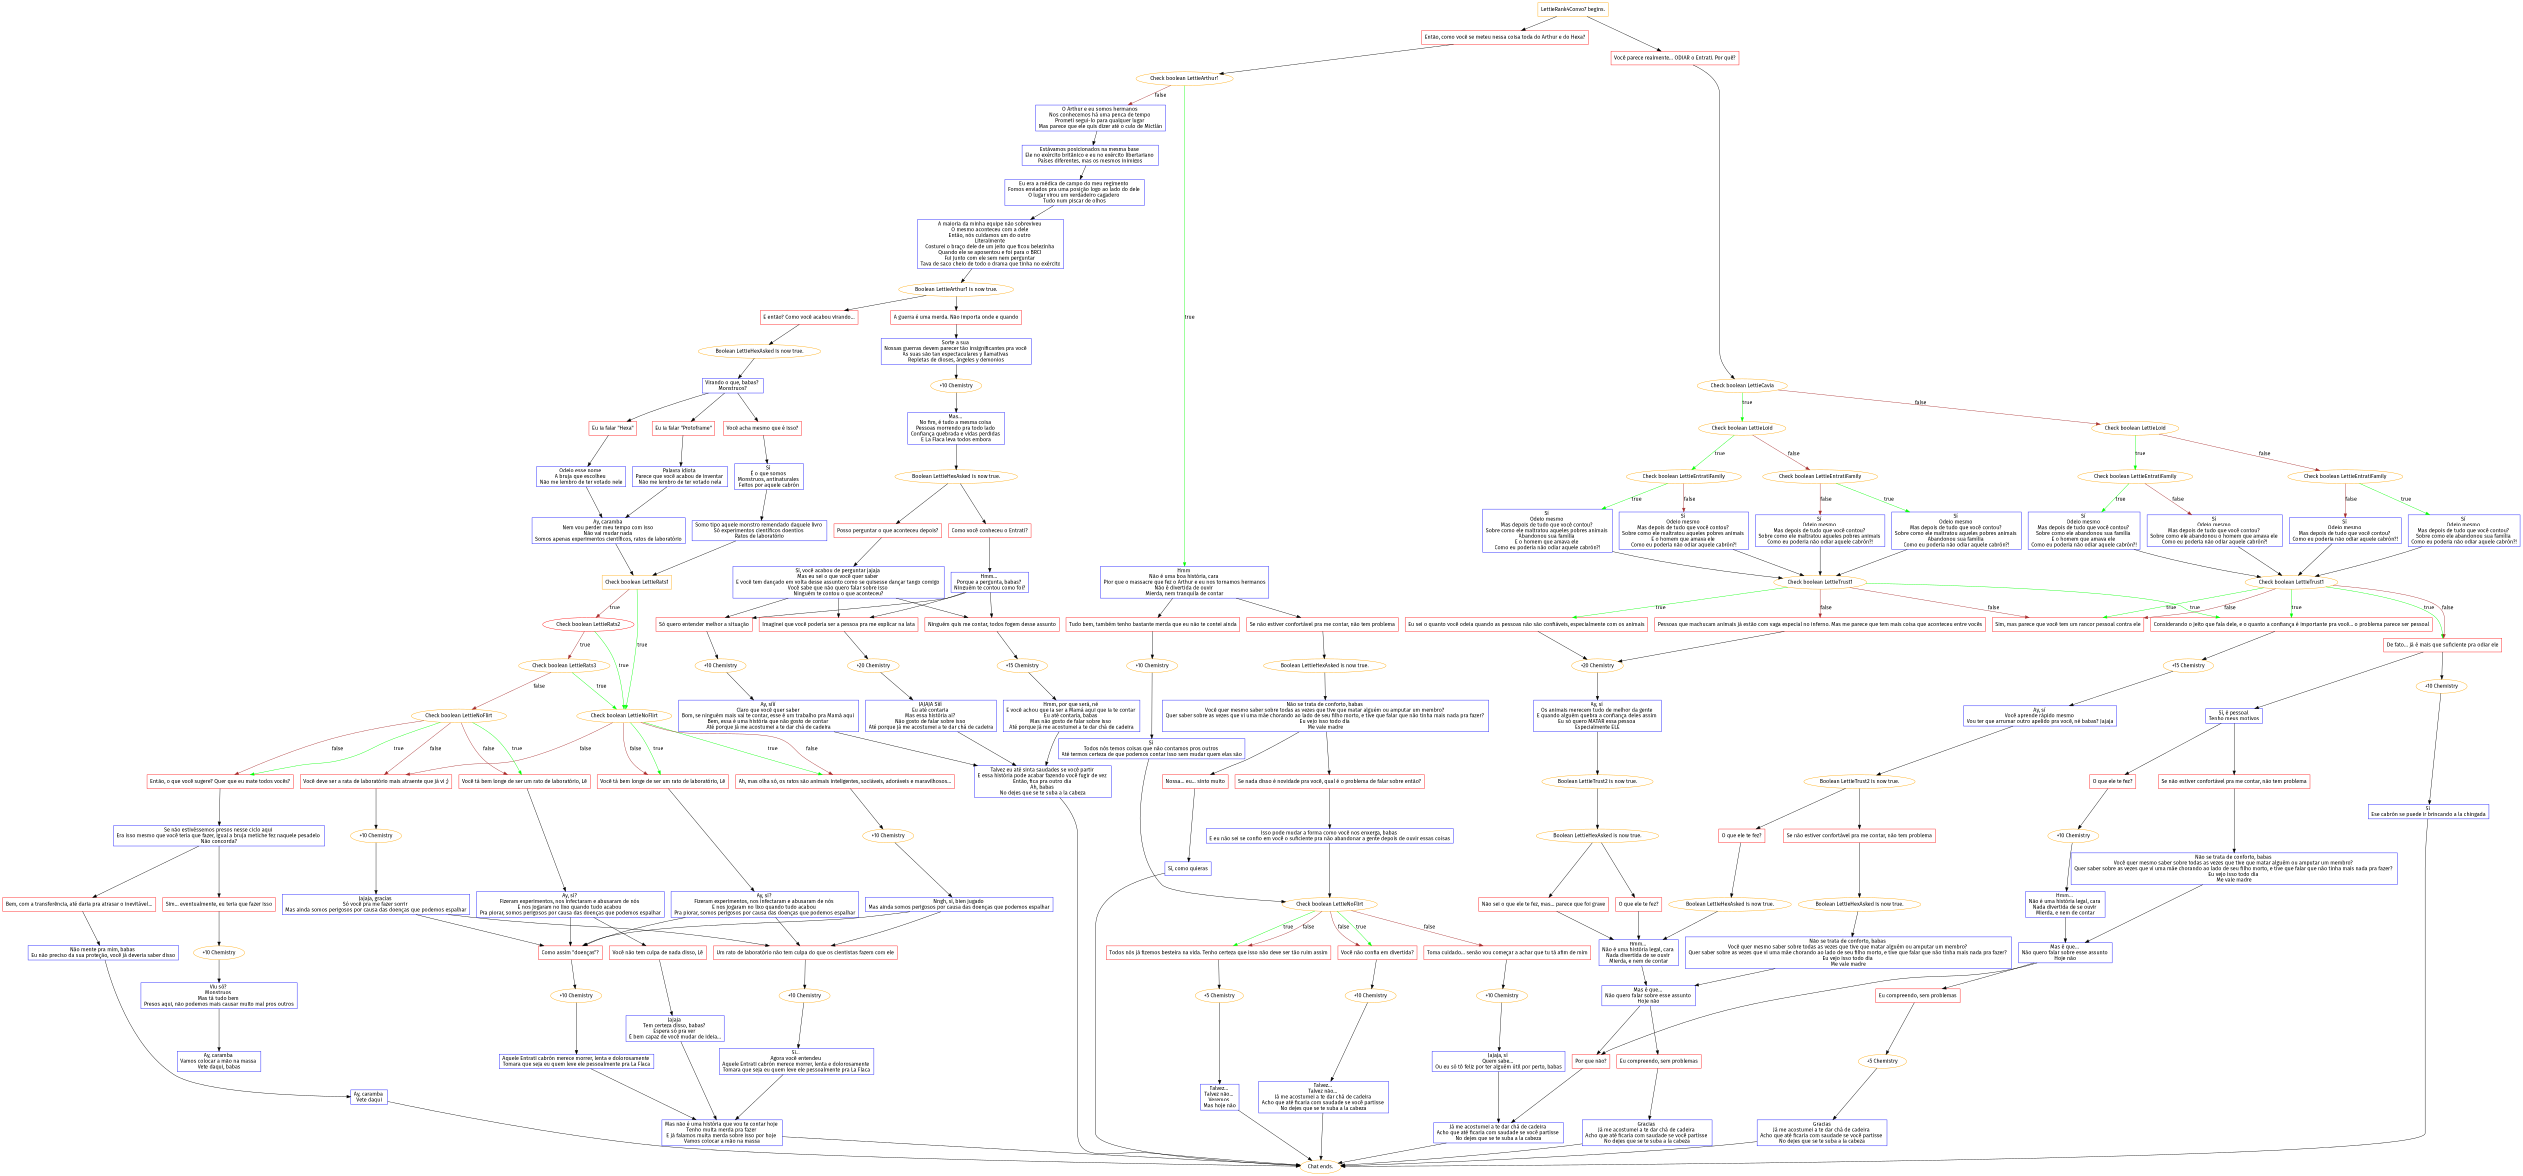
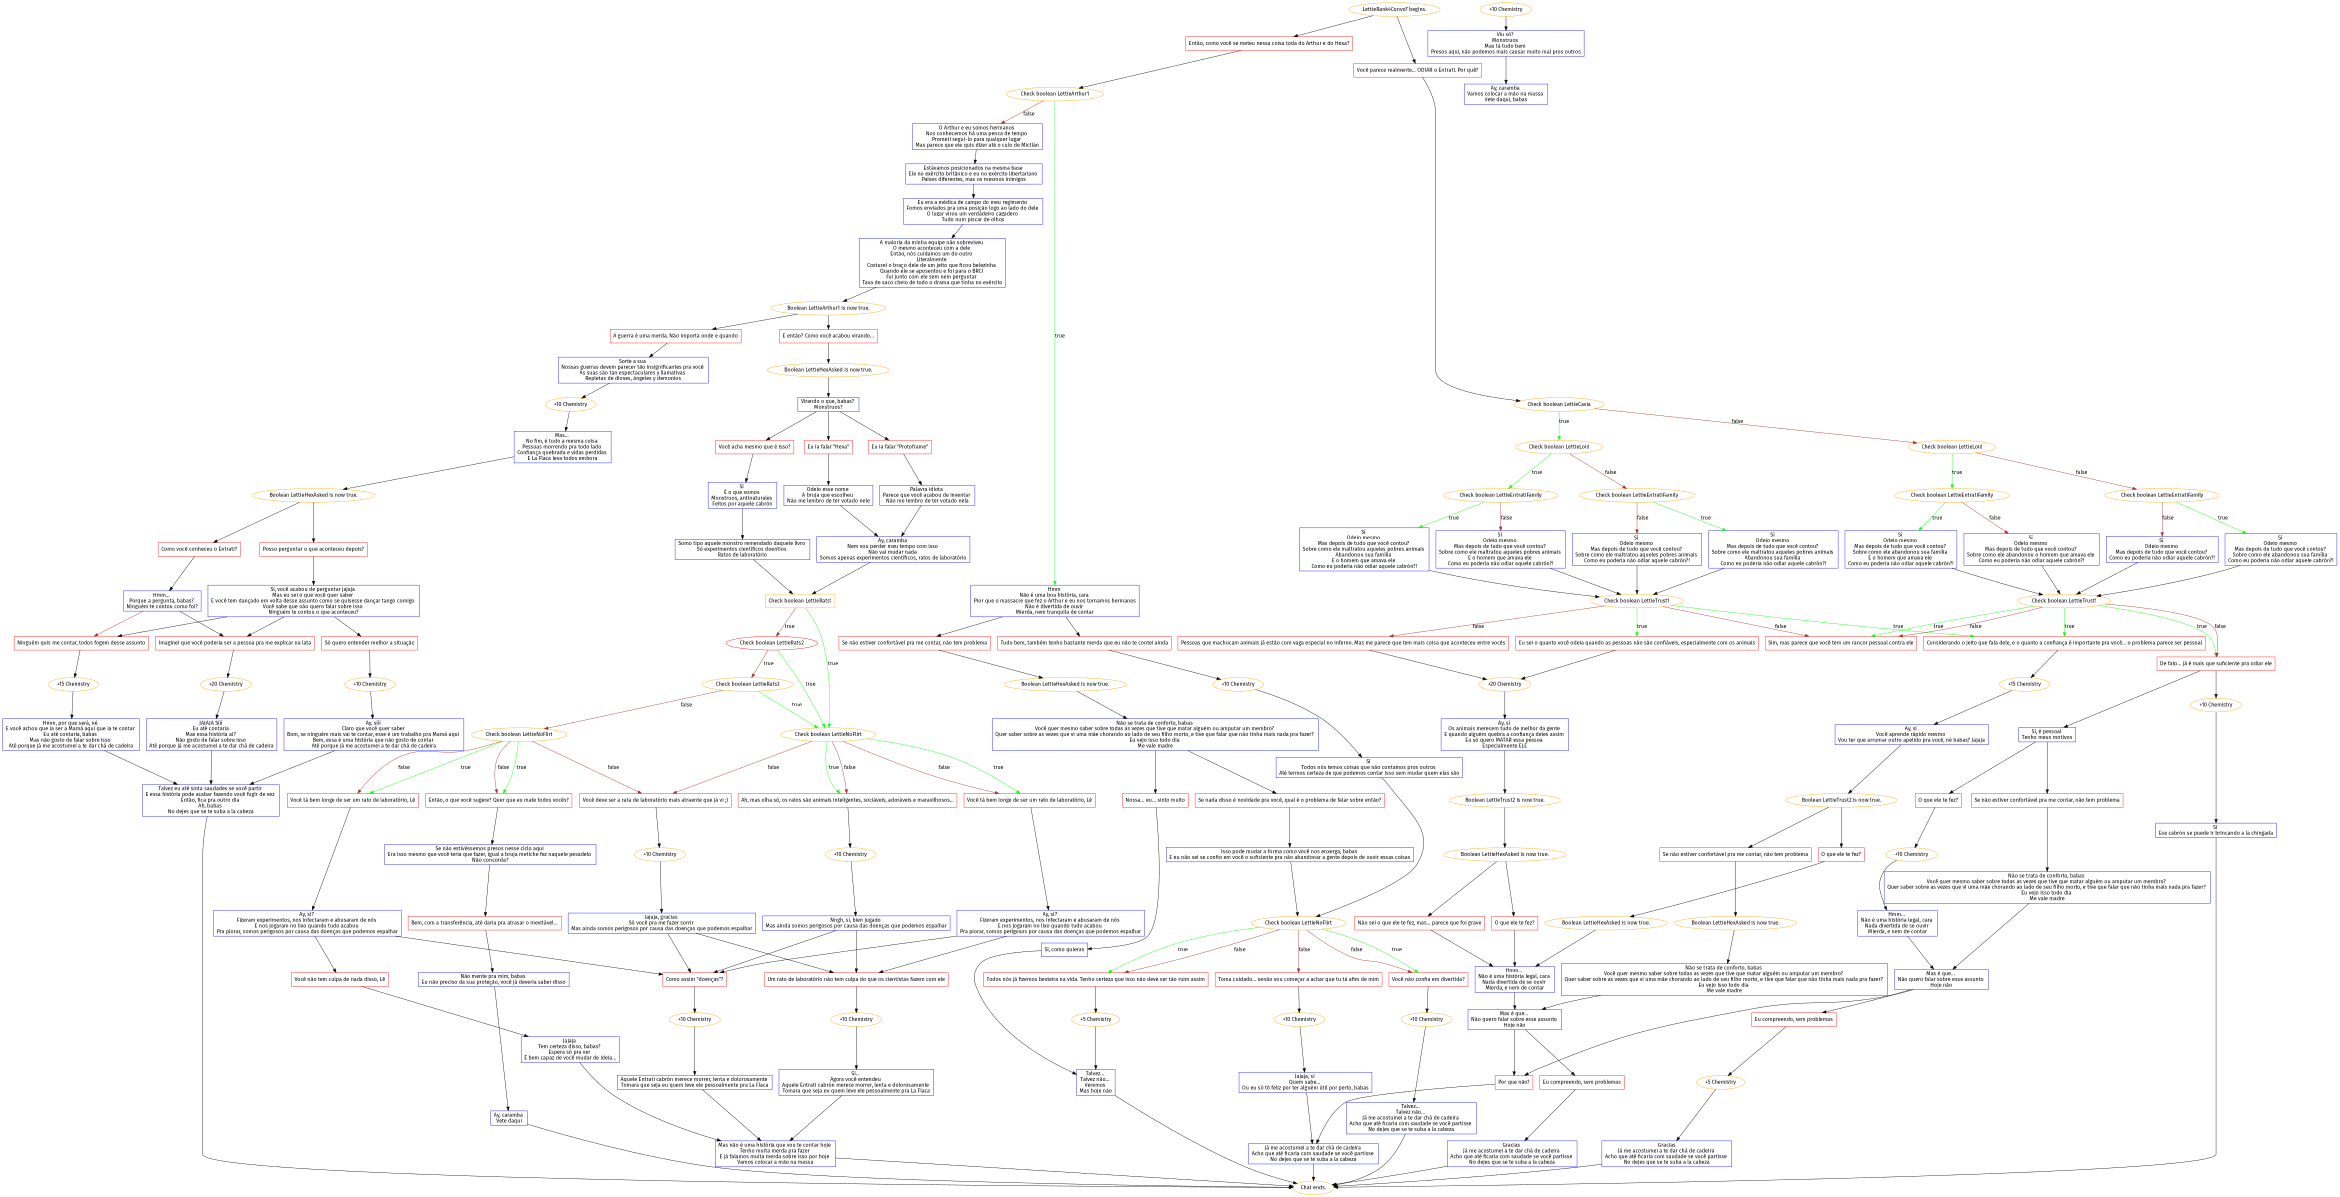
(1573, 10) -> (1394, 10)
(991, 603) -> (120, 623)
(862, 608) -> none
(219, 904) -> none
(1096, 1086) -> (987, 1006)
